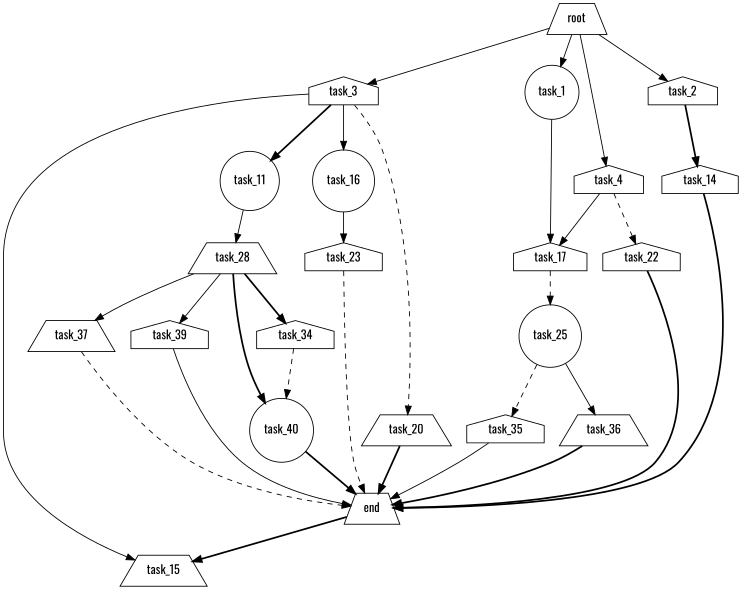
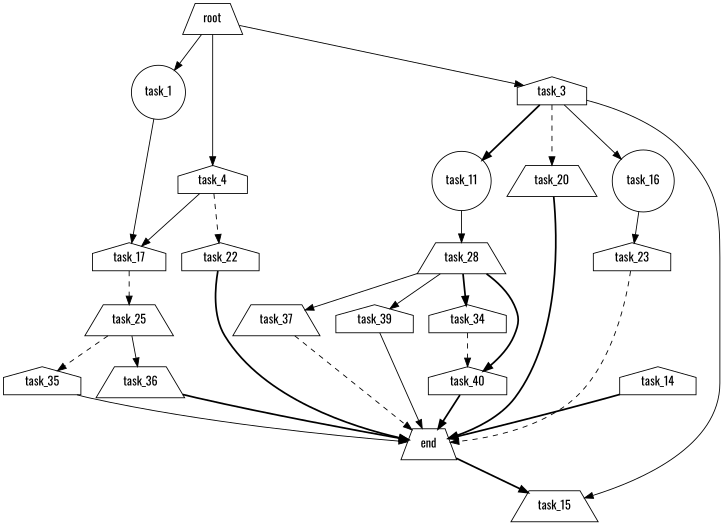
(683, 92) -> none
(550, 336) -> (129, 320)
(282, 430) -> (468, 382)
